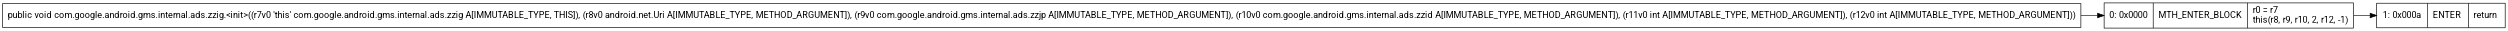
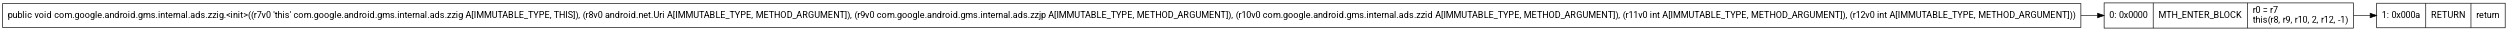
(2447, 15) -> (2448, 15)
